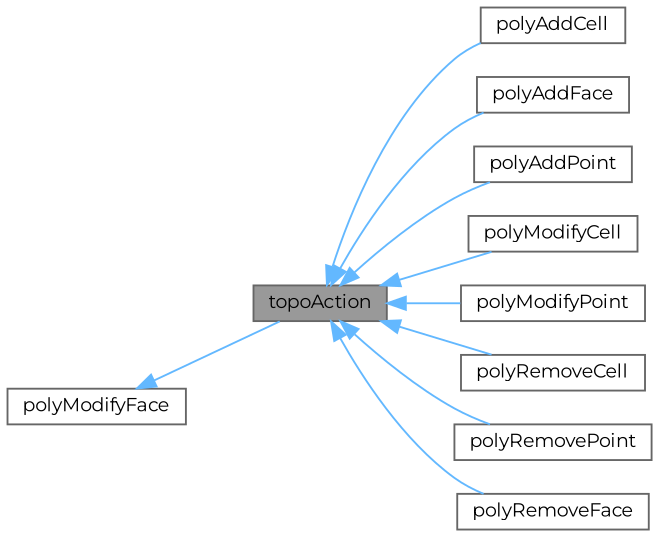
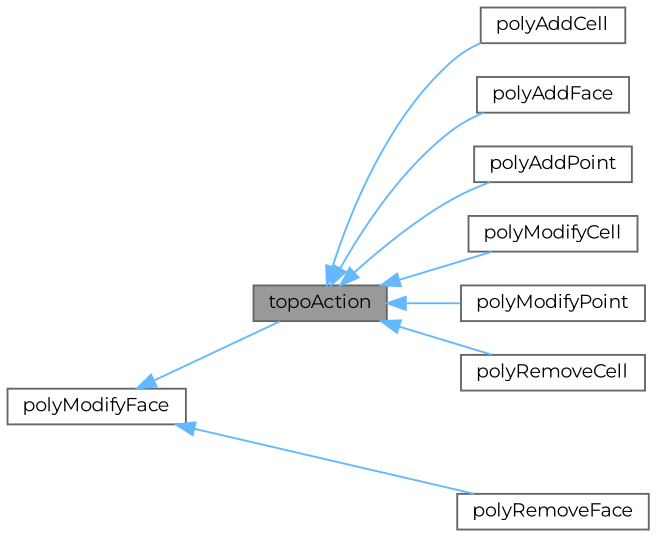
(401, 427) -> (334, 461)
(553, 442) -> none
